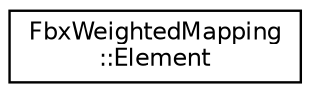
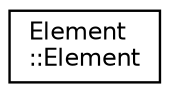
(155, 47) -> (85, 47)
